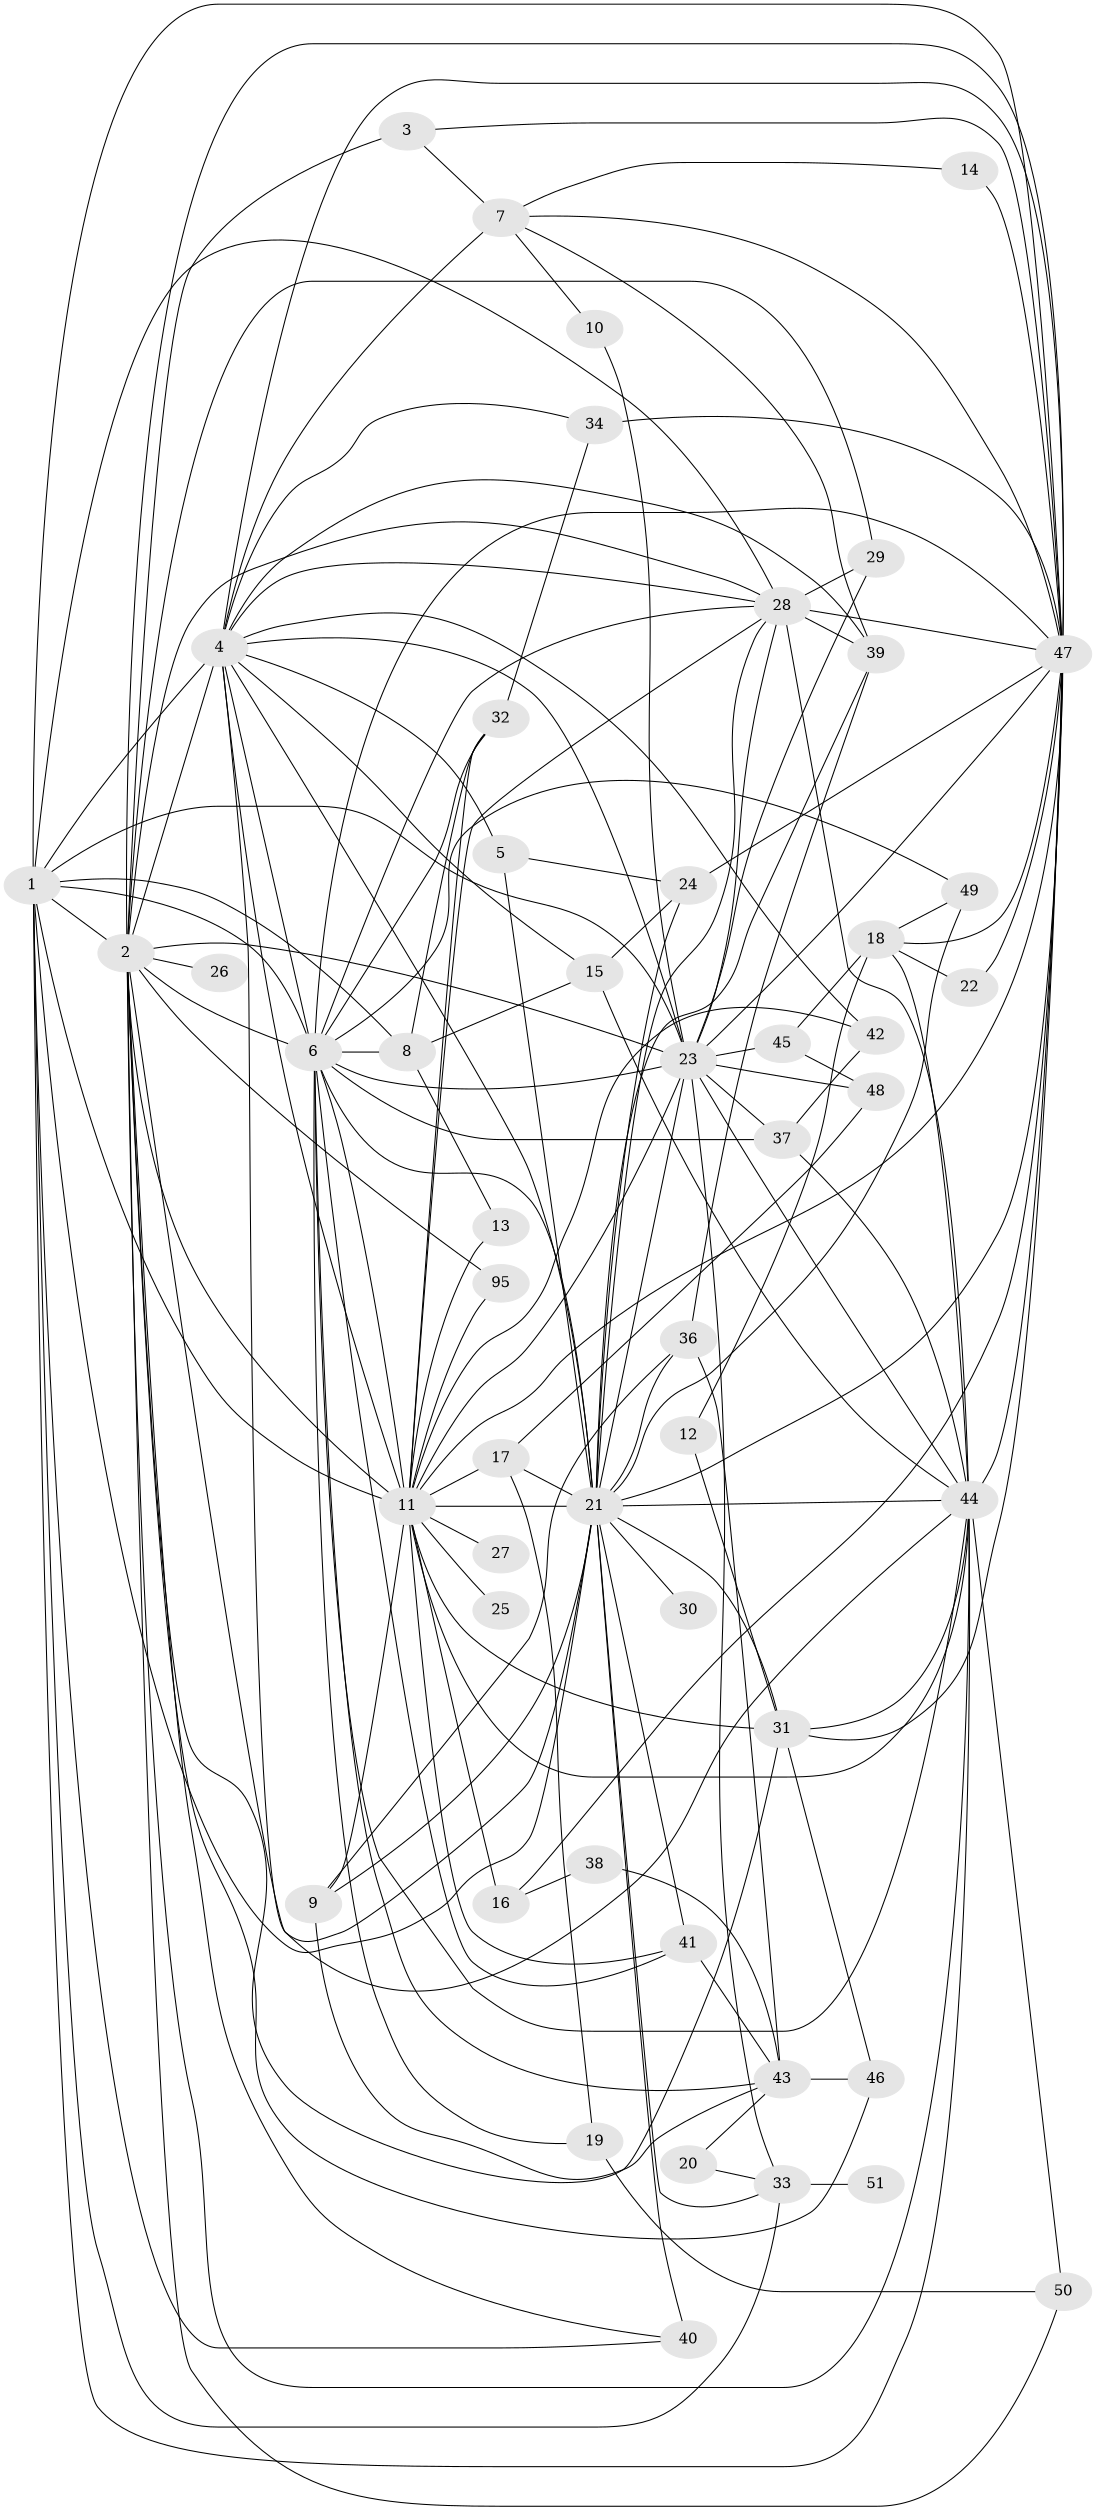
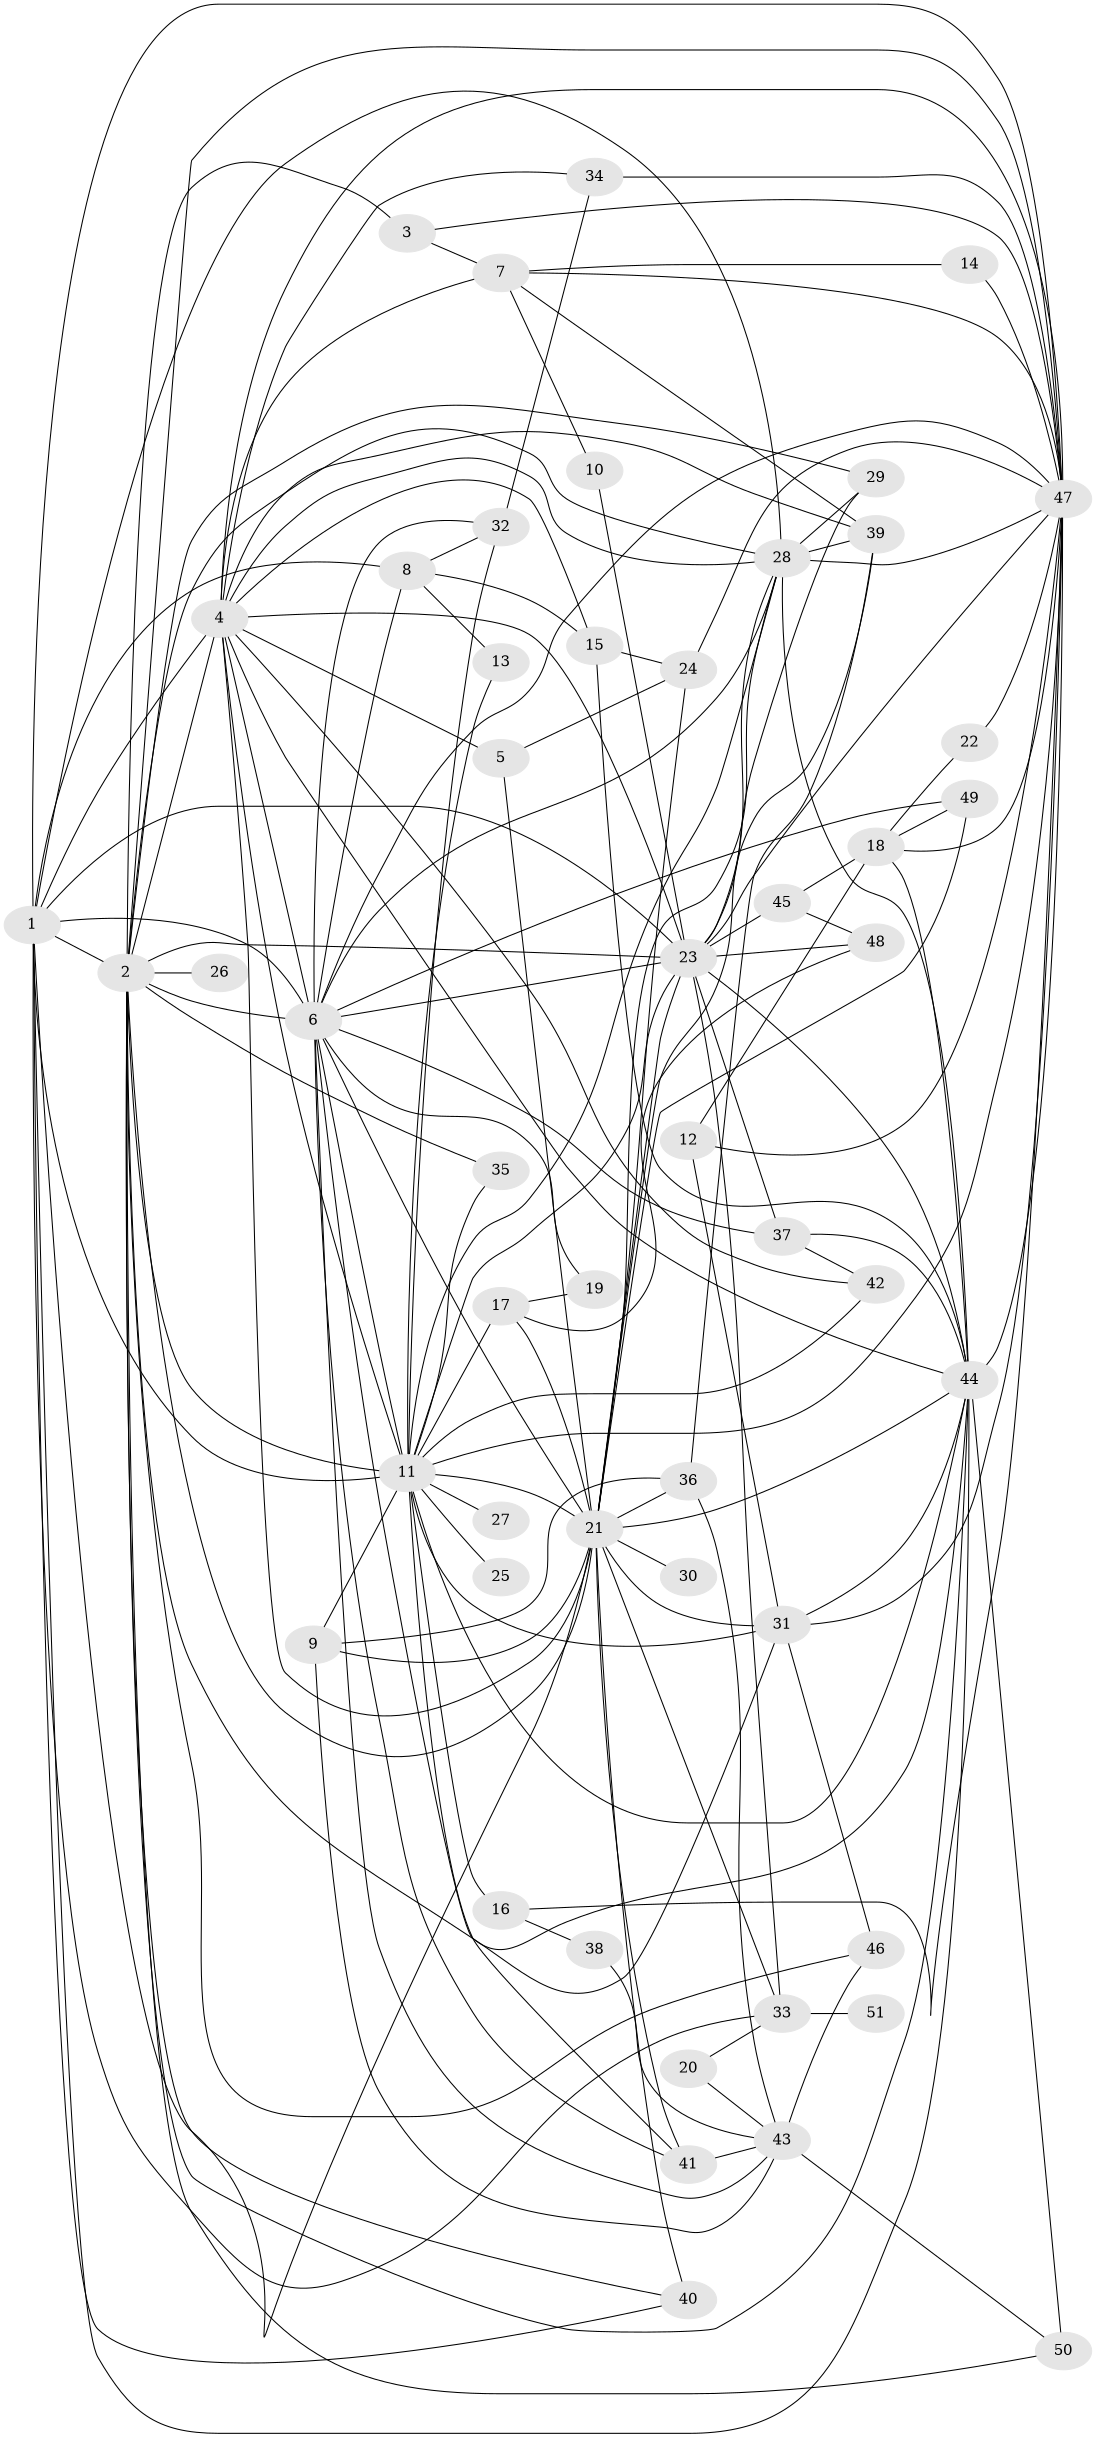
(1014, 1190) -> (994, 927)
(501, 1283) -> (501, 1171)
(794, 2292) -> (923, 2246)
